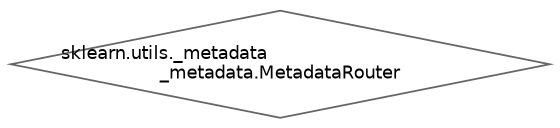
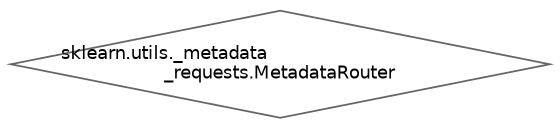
(280, 64) -> (280, 64)
